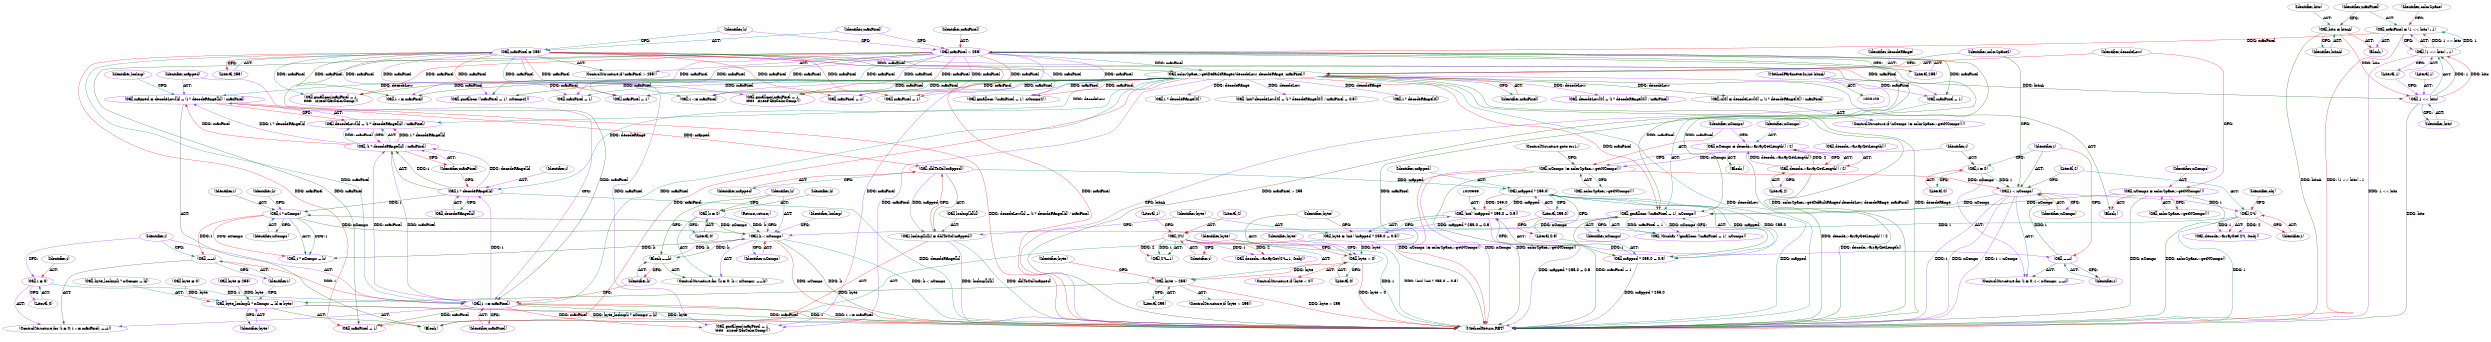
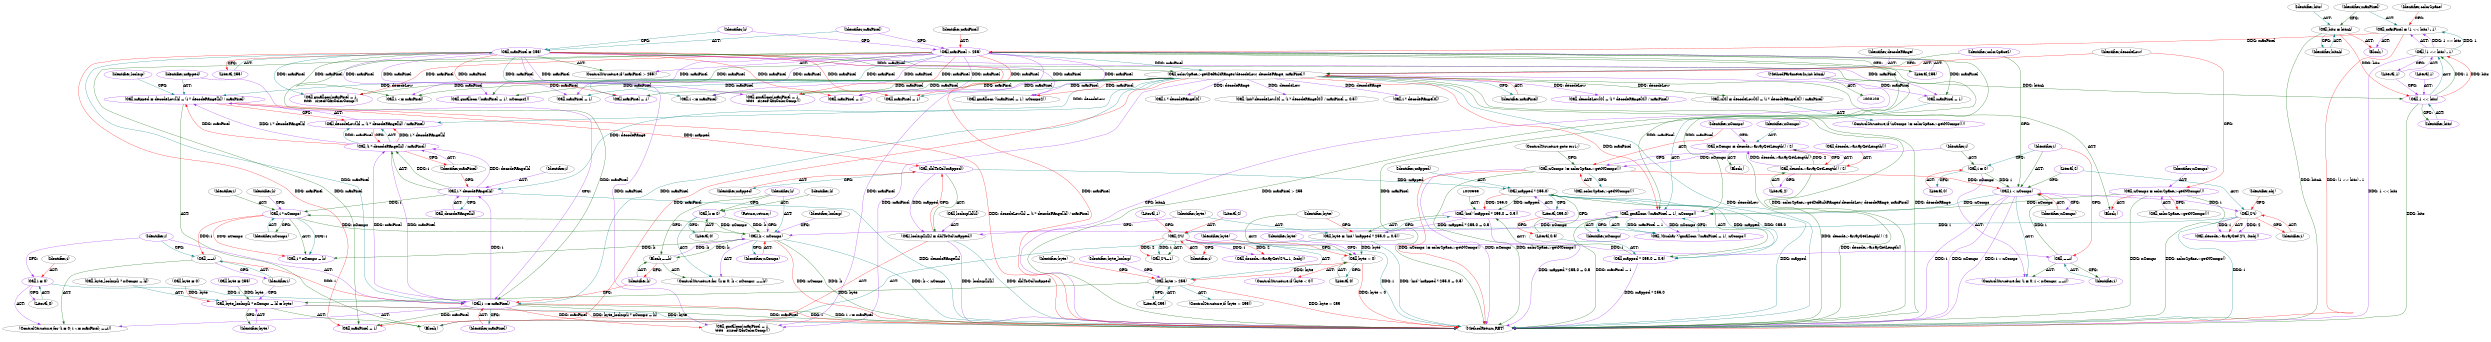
(2404, 43) -> none
(1544, 245) -> none
none -> (1110, 259)
(1431, 282) -> (1431, 282)
